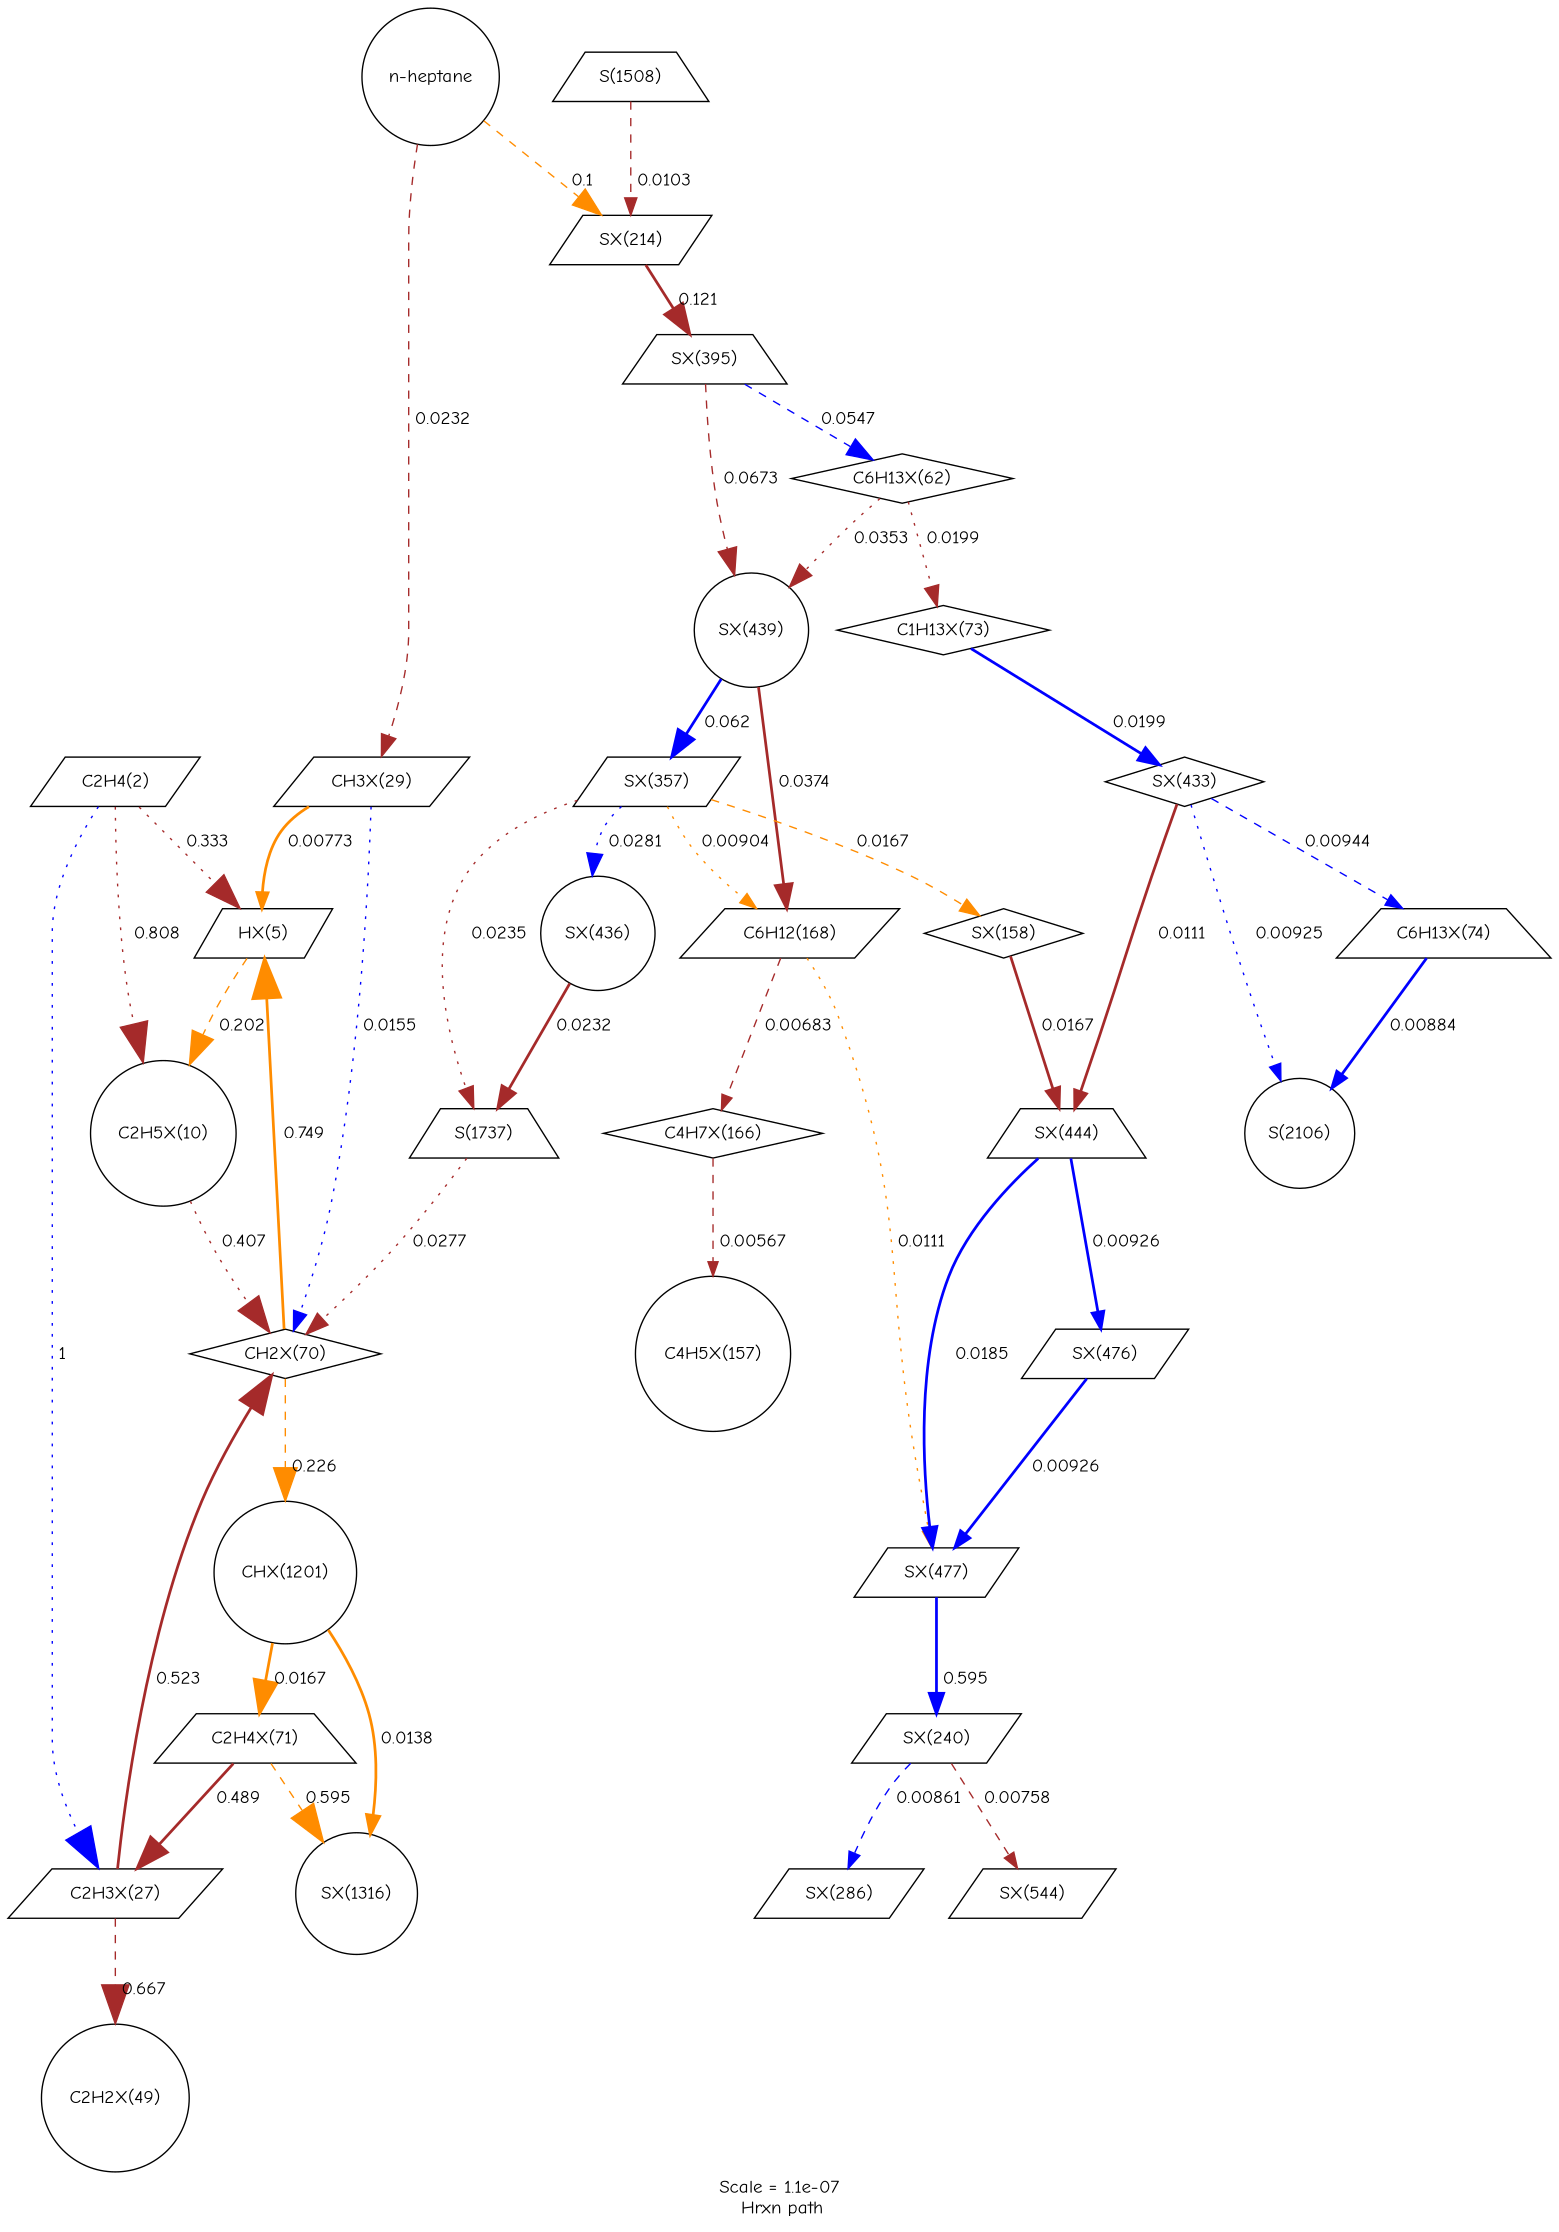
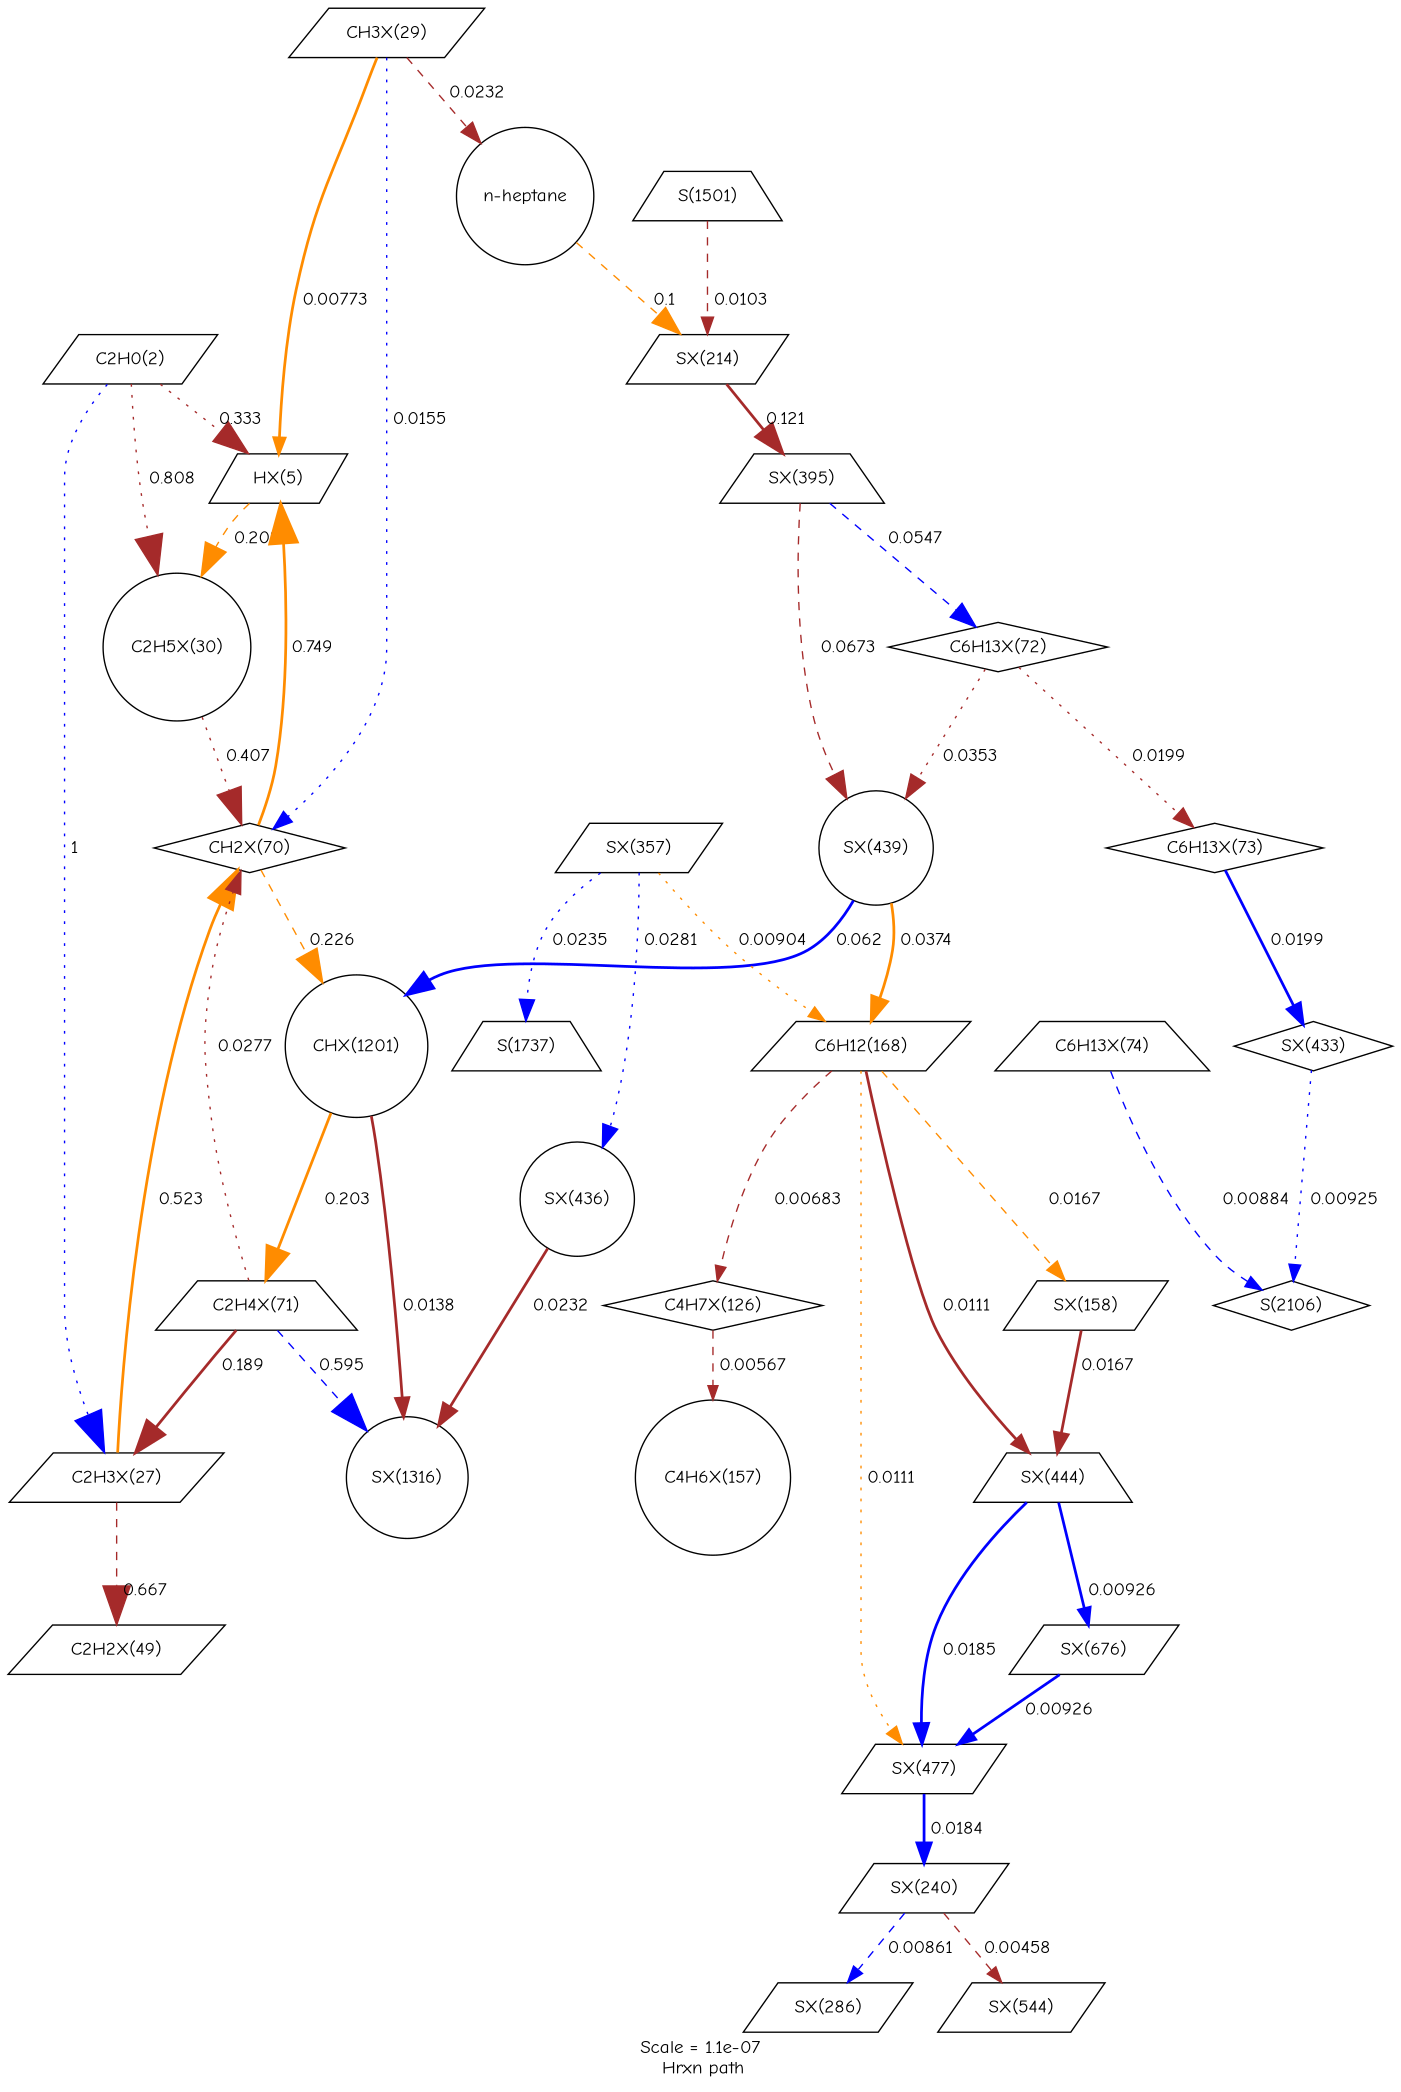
(631, 77) -> (707, 196)
(409, 441) -> (437, 92)
(902, 479) -> (998, 647)
(943, 630) -> (1215, 848)
(704, 707) -> (653, 967)
(115, 782) -> (130, 359)
(771, 786) -> (892, 951)
(840, 845) -> (967, 1168)
(1300, 849) -> none
(449, 913) -> (547, 927)
(1004, 933) -> (1086, 1305)
(1128, 948) -> (914, 1268)
(1384, 1016) -> (1165, 1186)
(539, 1036) -> (499, 1328)
(163, 1133) -> (177, 647)
(713, 1133) -> (713, 1305)
(1300, 1133) -> (1291, 1305)
(399, 1242) -> (208, 1087)
(713, 1354) -> (713, 1478)
(1105, 1354) -> (1094, 1650)
(160, 1631) -> (148, 1174)
(297, 1679) -> (344, 1199)
(963, 1679) -> (954, 1829)
(370, 1718) -> (390, 1257)
(287, 1787) -> (310, 1366)
(235, 1798) -> (240, 1365)
(1015, 1798) -> (1015, 1948)
(115, 2098) -> (117, 1650)
